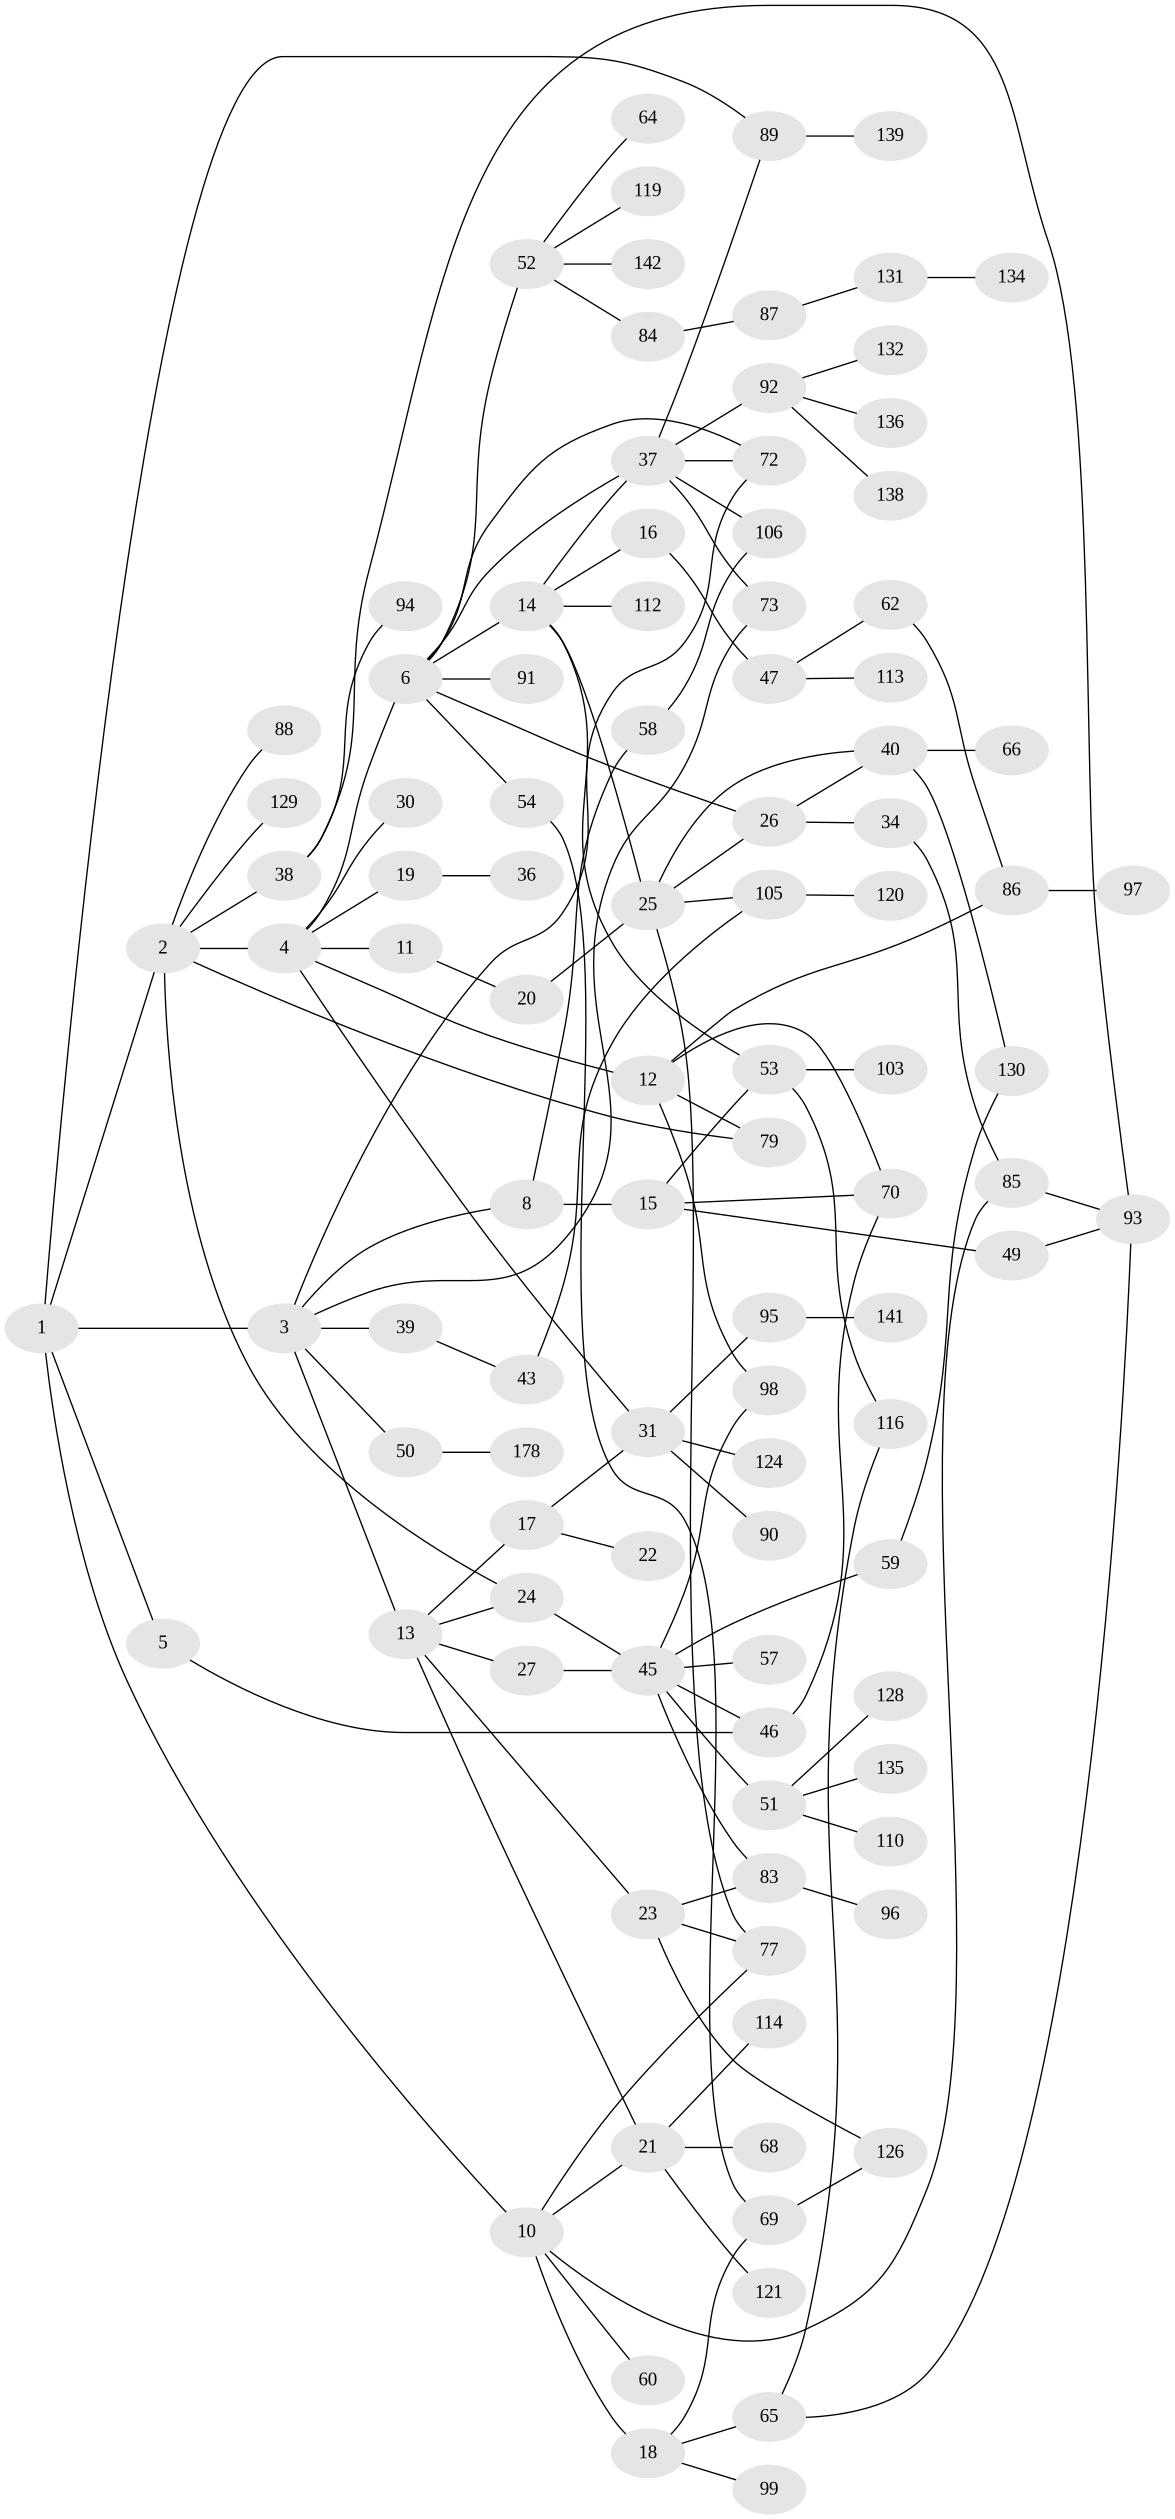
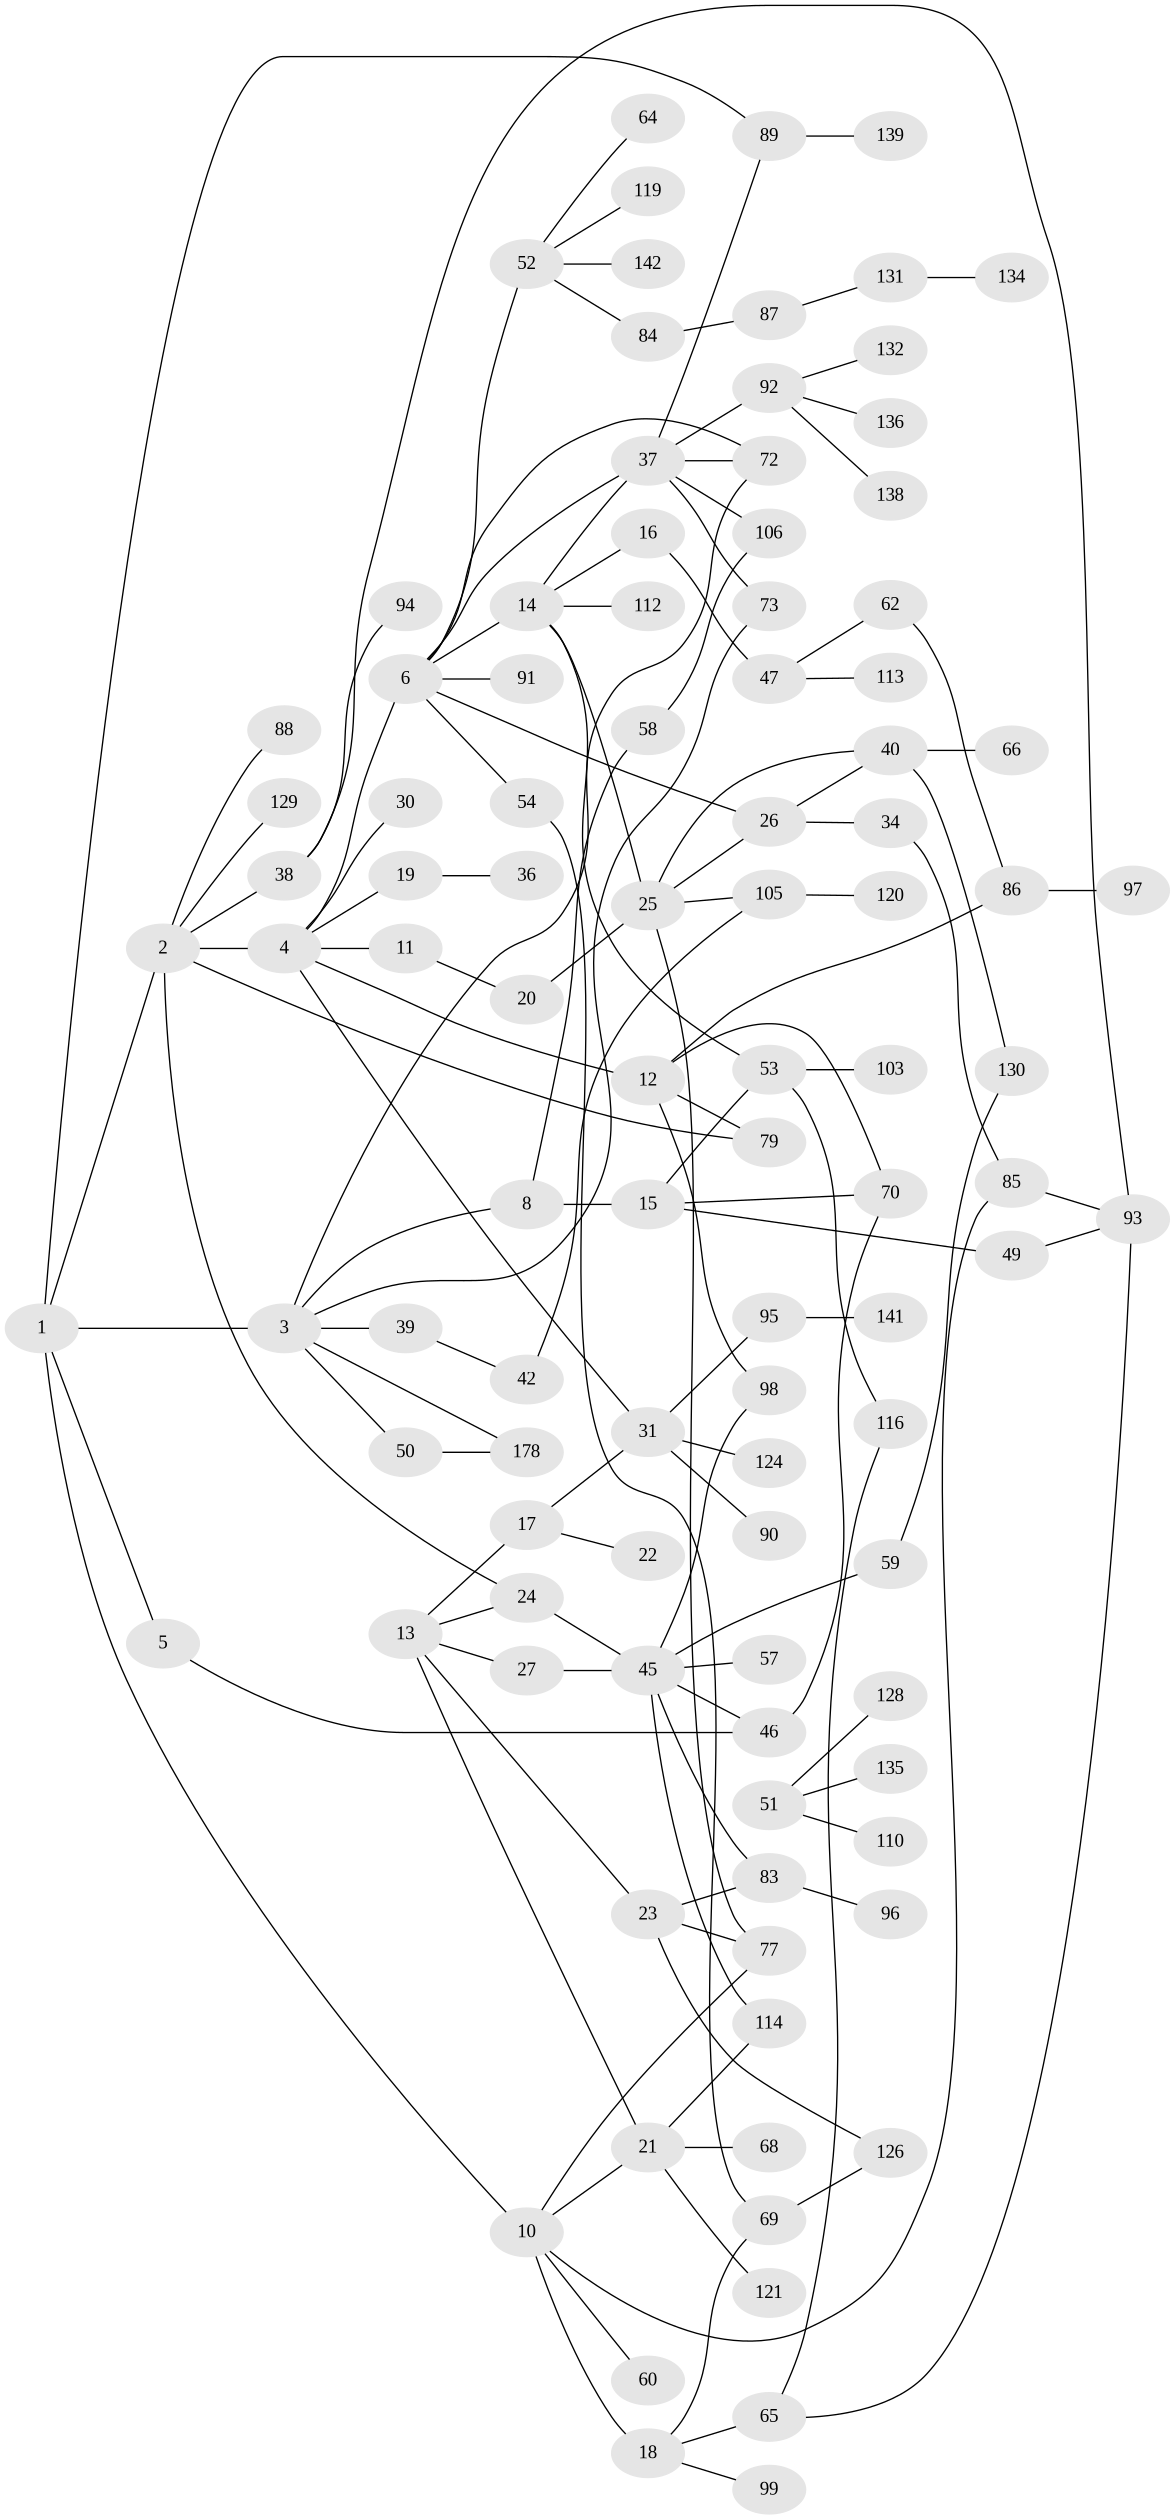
(527, 1380) -> (527, 1380)
(337, 1462) -> (405, 1390)
(725, 1760) -> (682, 1855)
